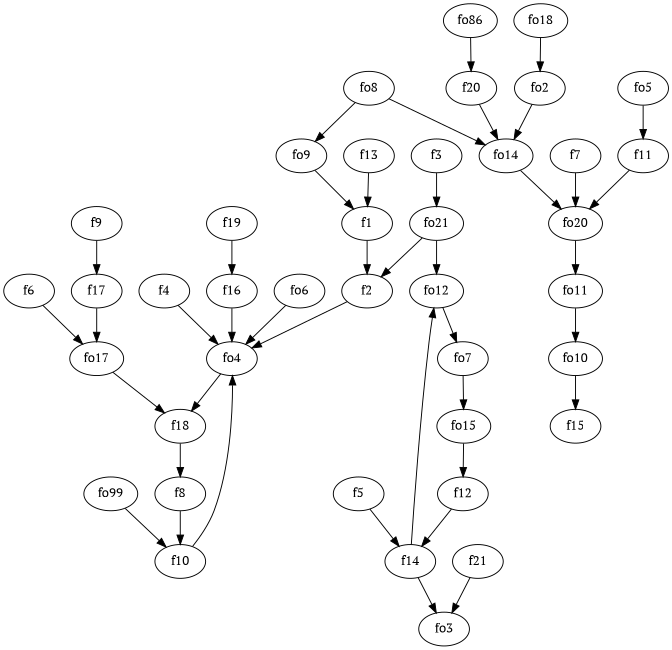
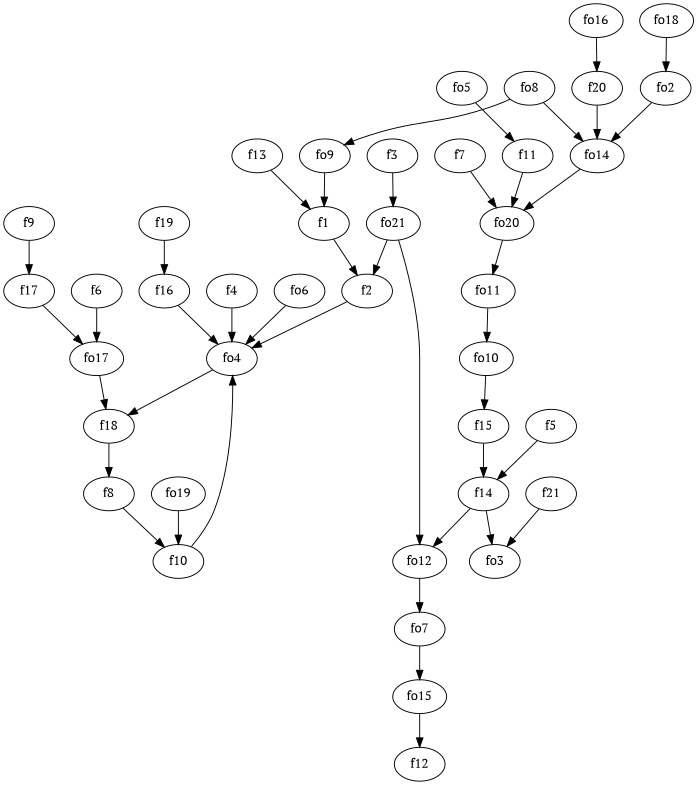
(470, 21) -> (596, 21)
(111, 494) -> (178, 494)
(440, 524) -> (484, 455)
